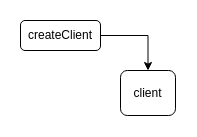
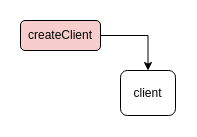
(61, 36) -> (61, 36)
